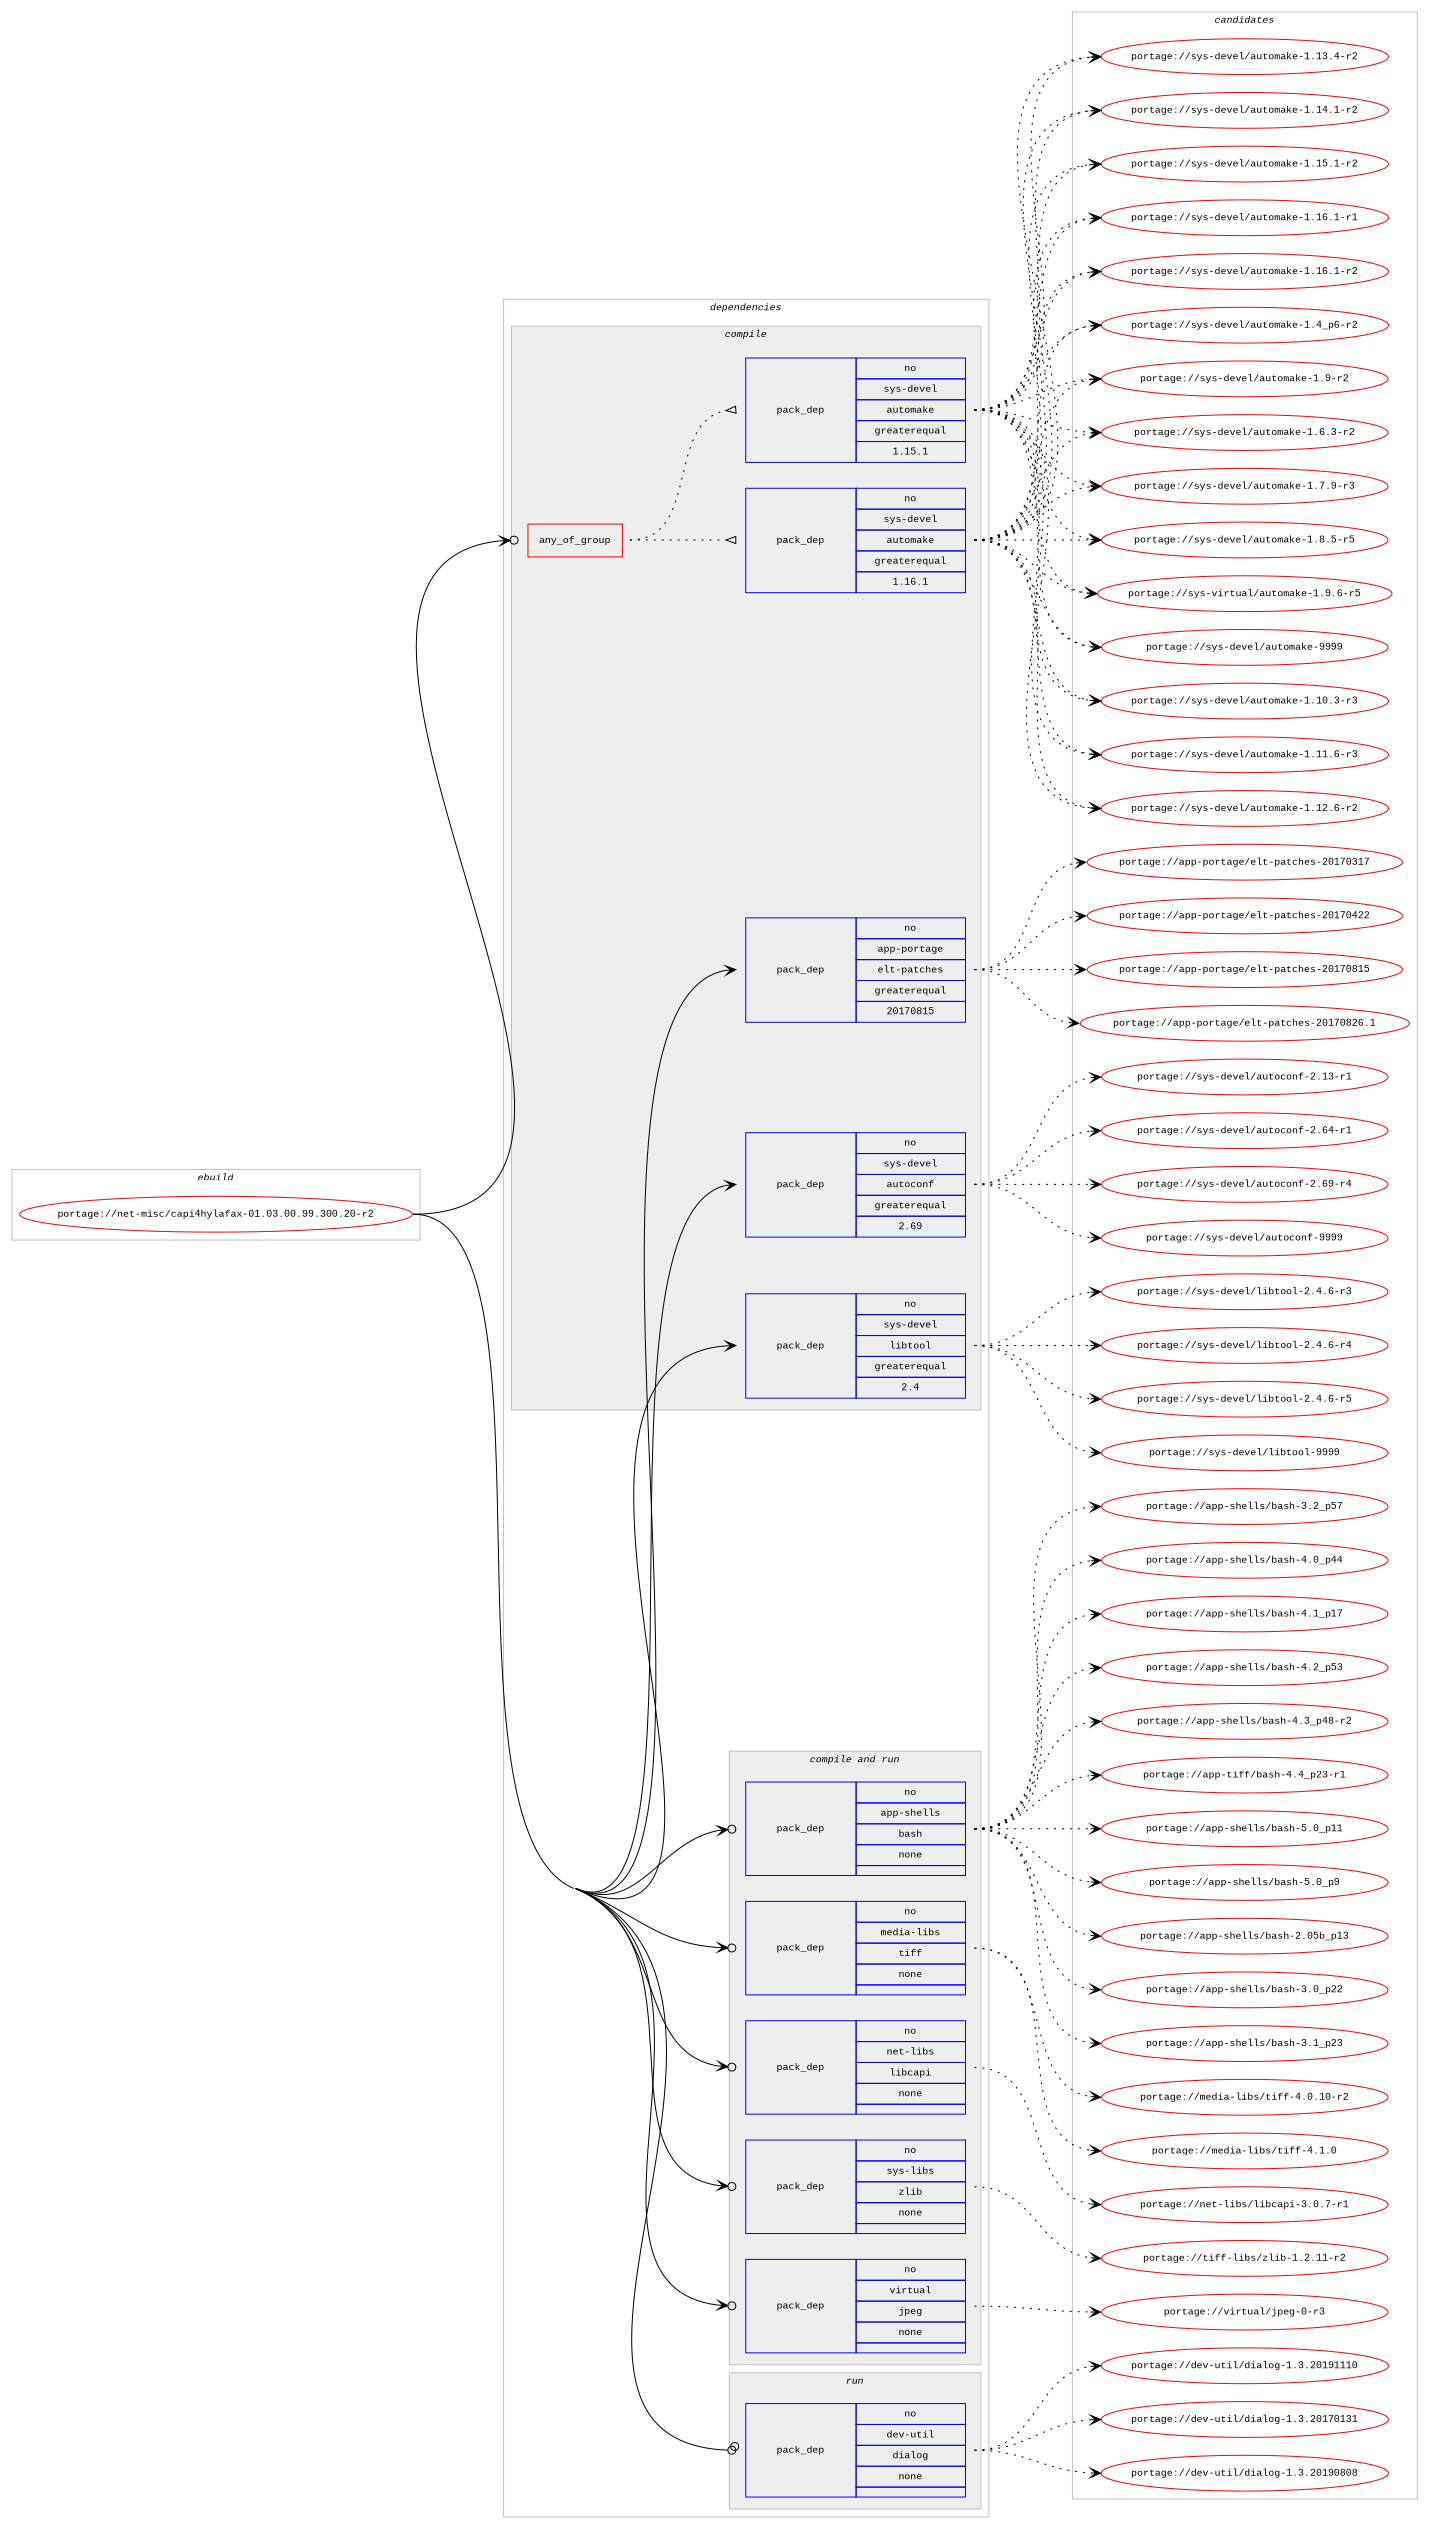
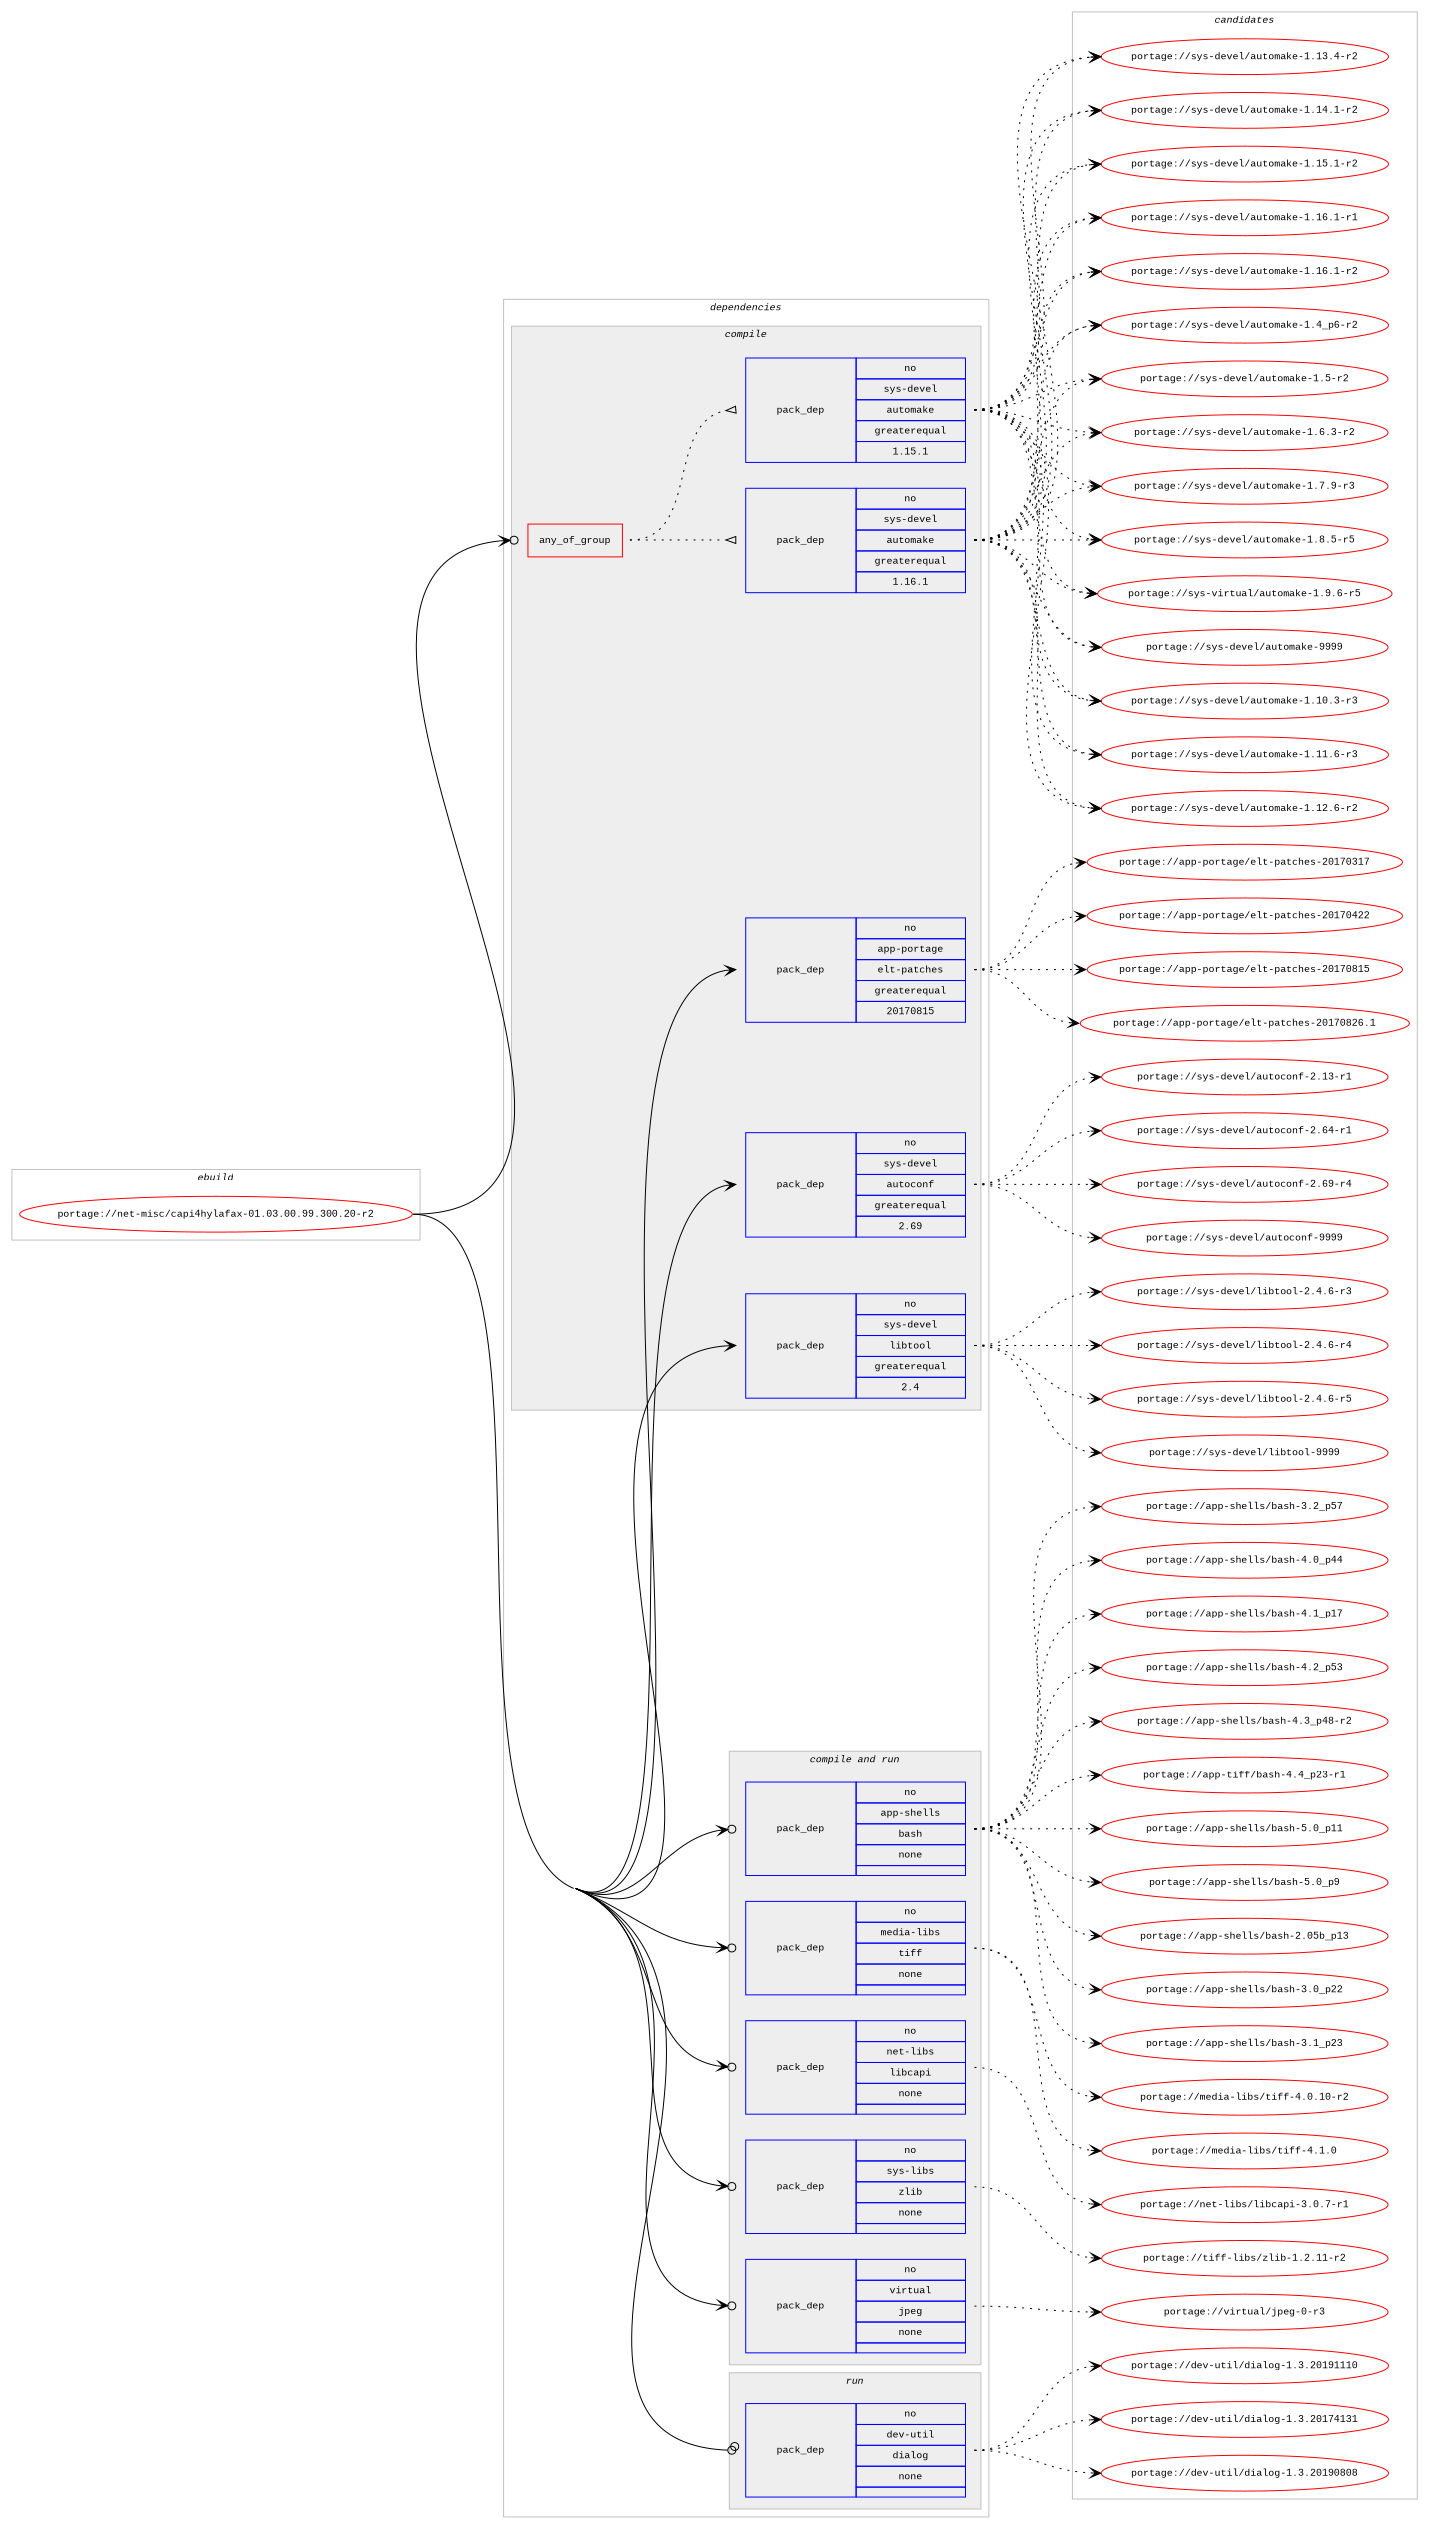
(1245, 379) -> (1245, 379)
(1245, 2419) -> (1245, 2419)
